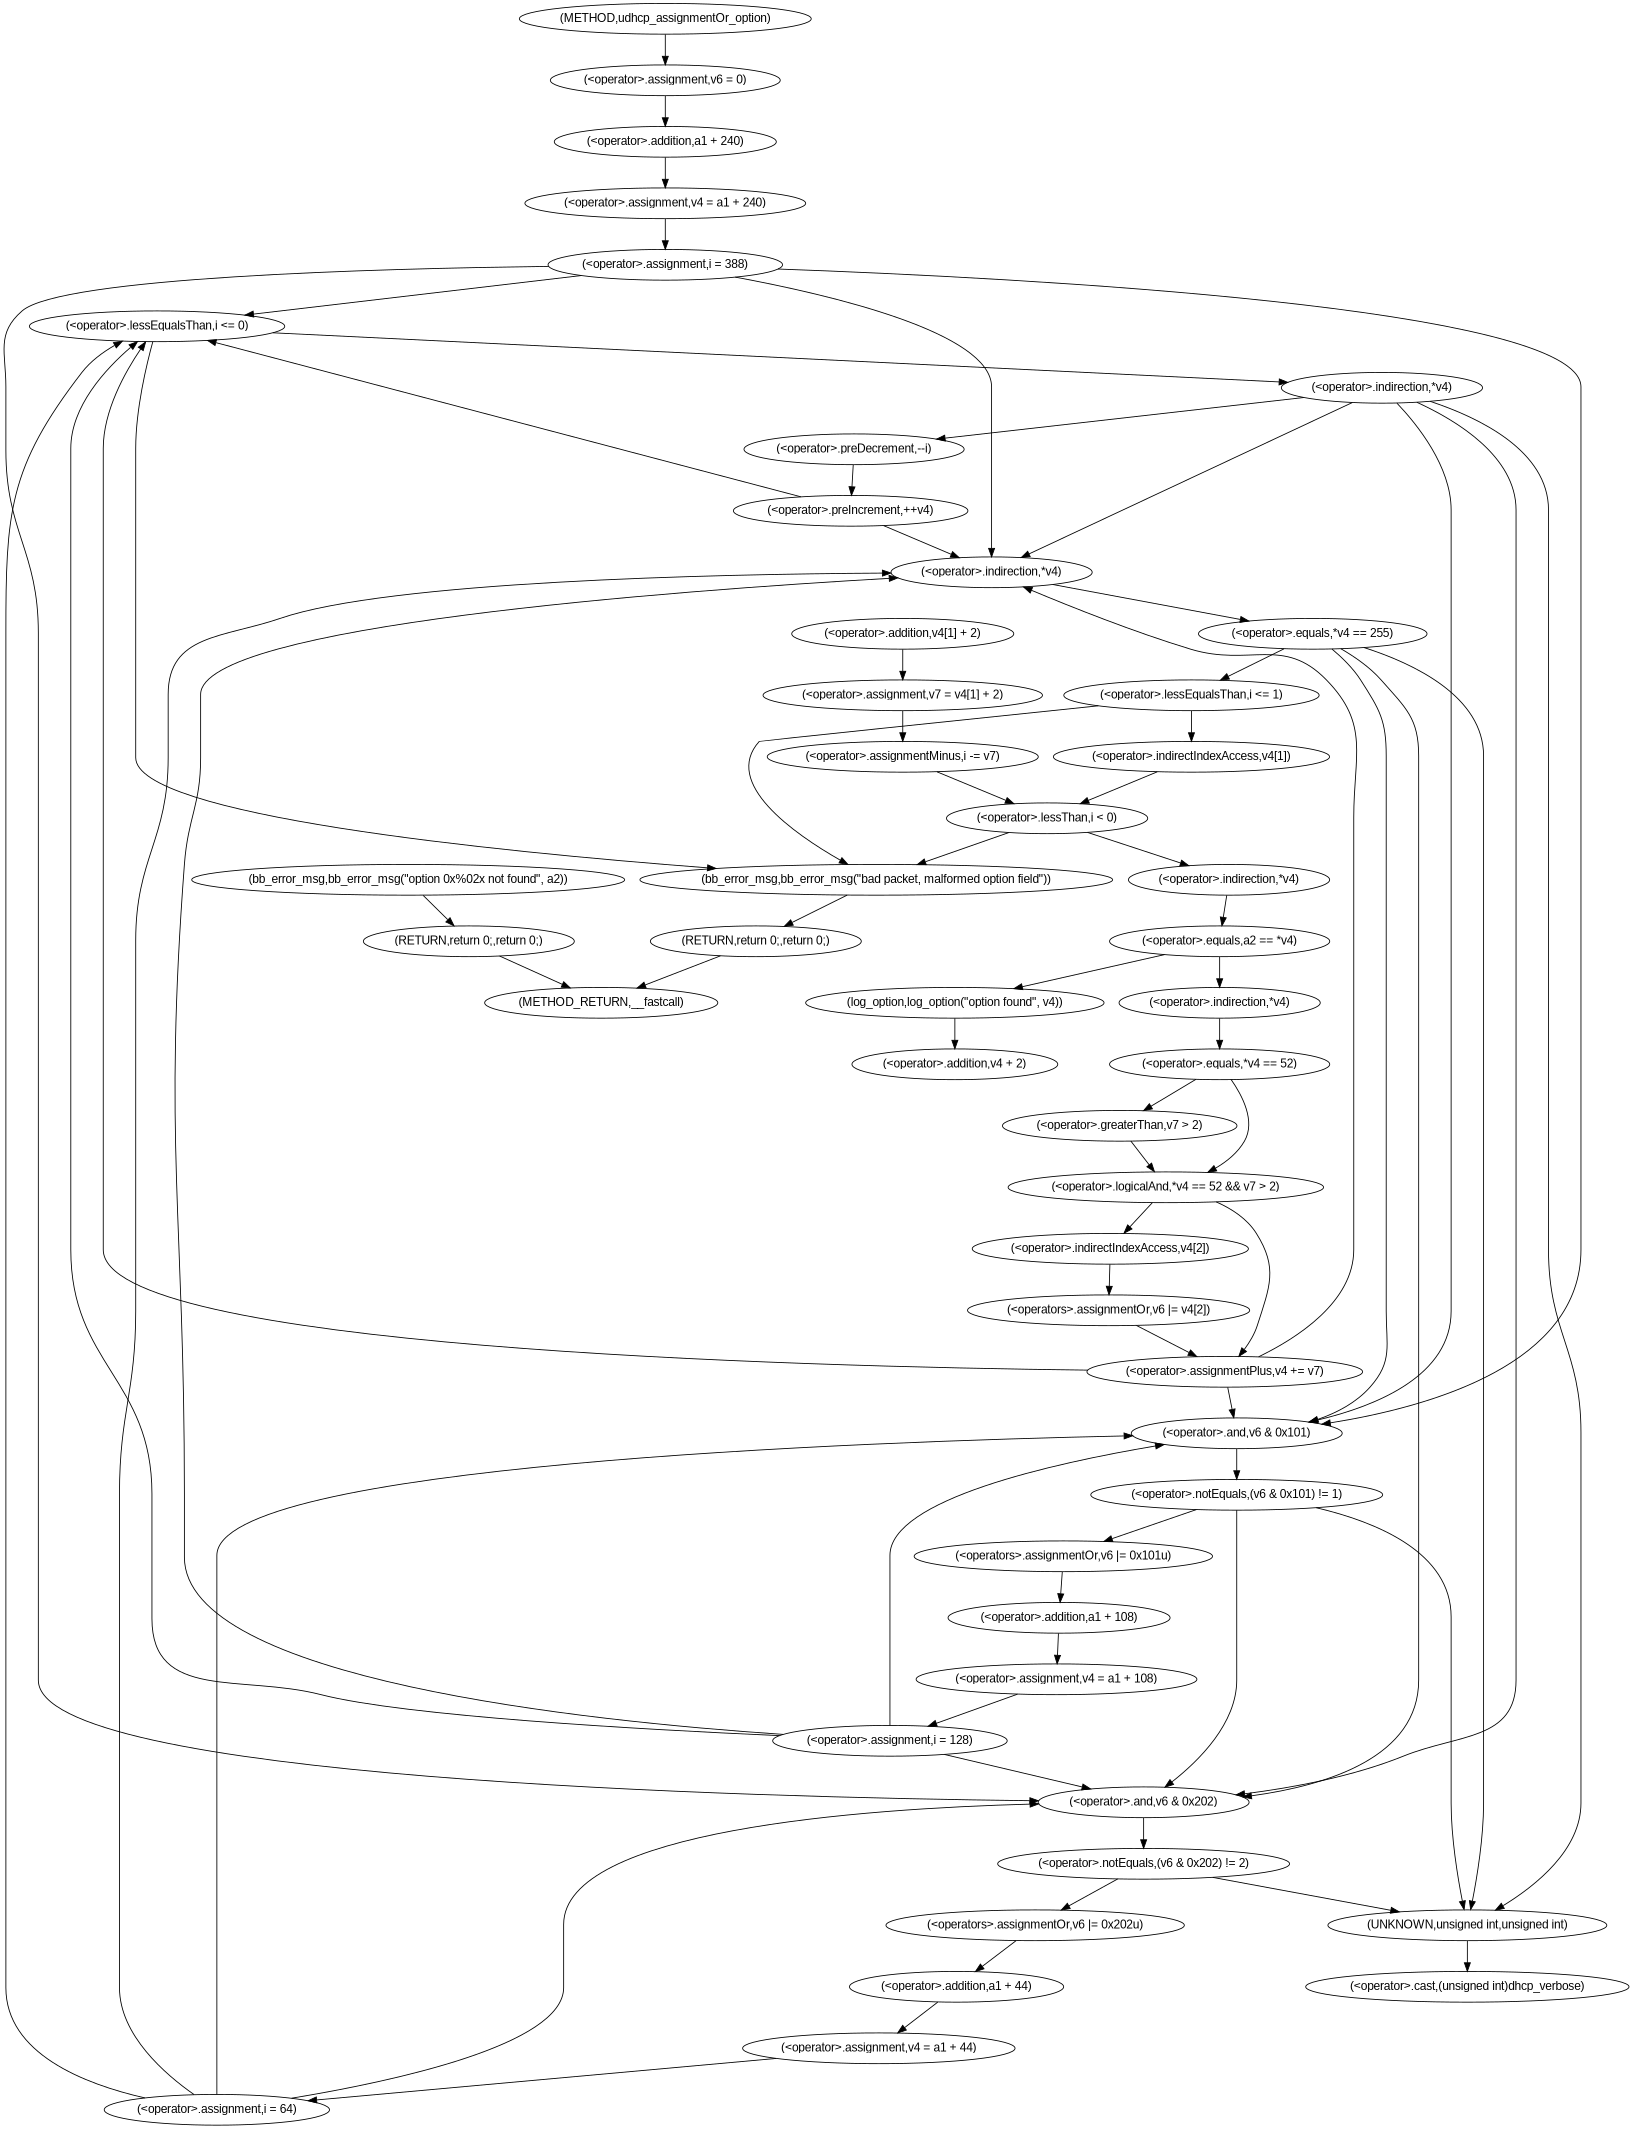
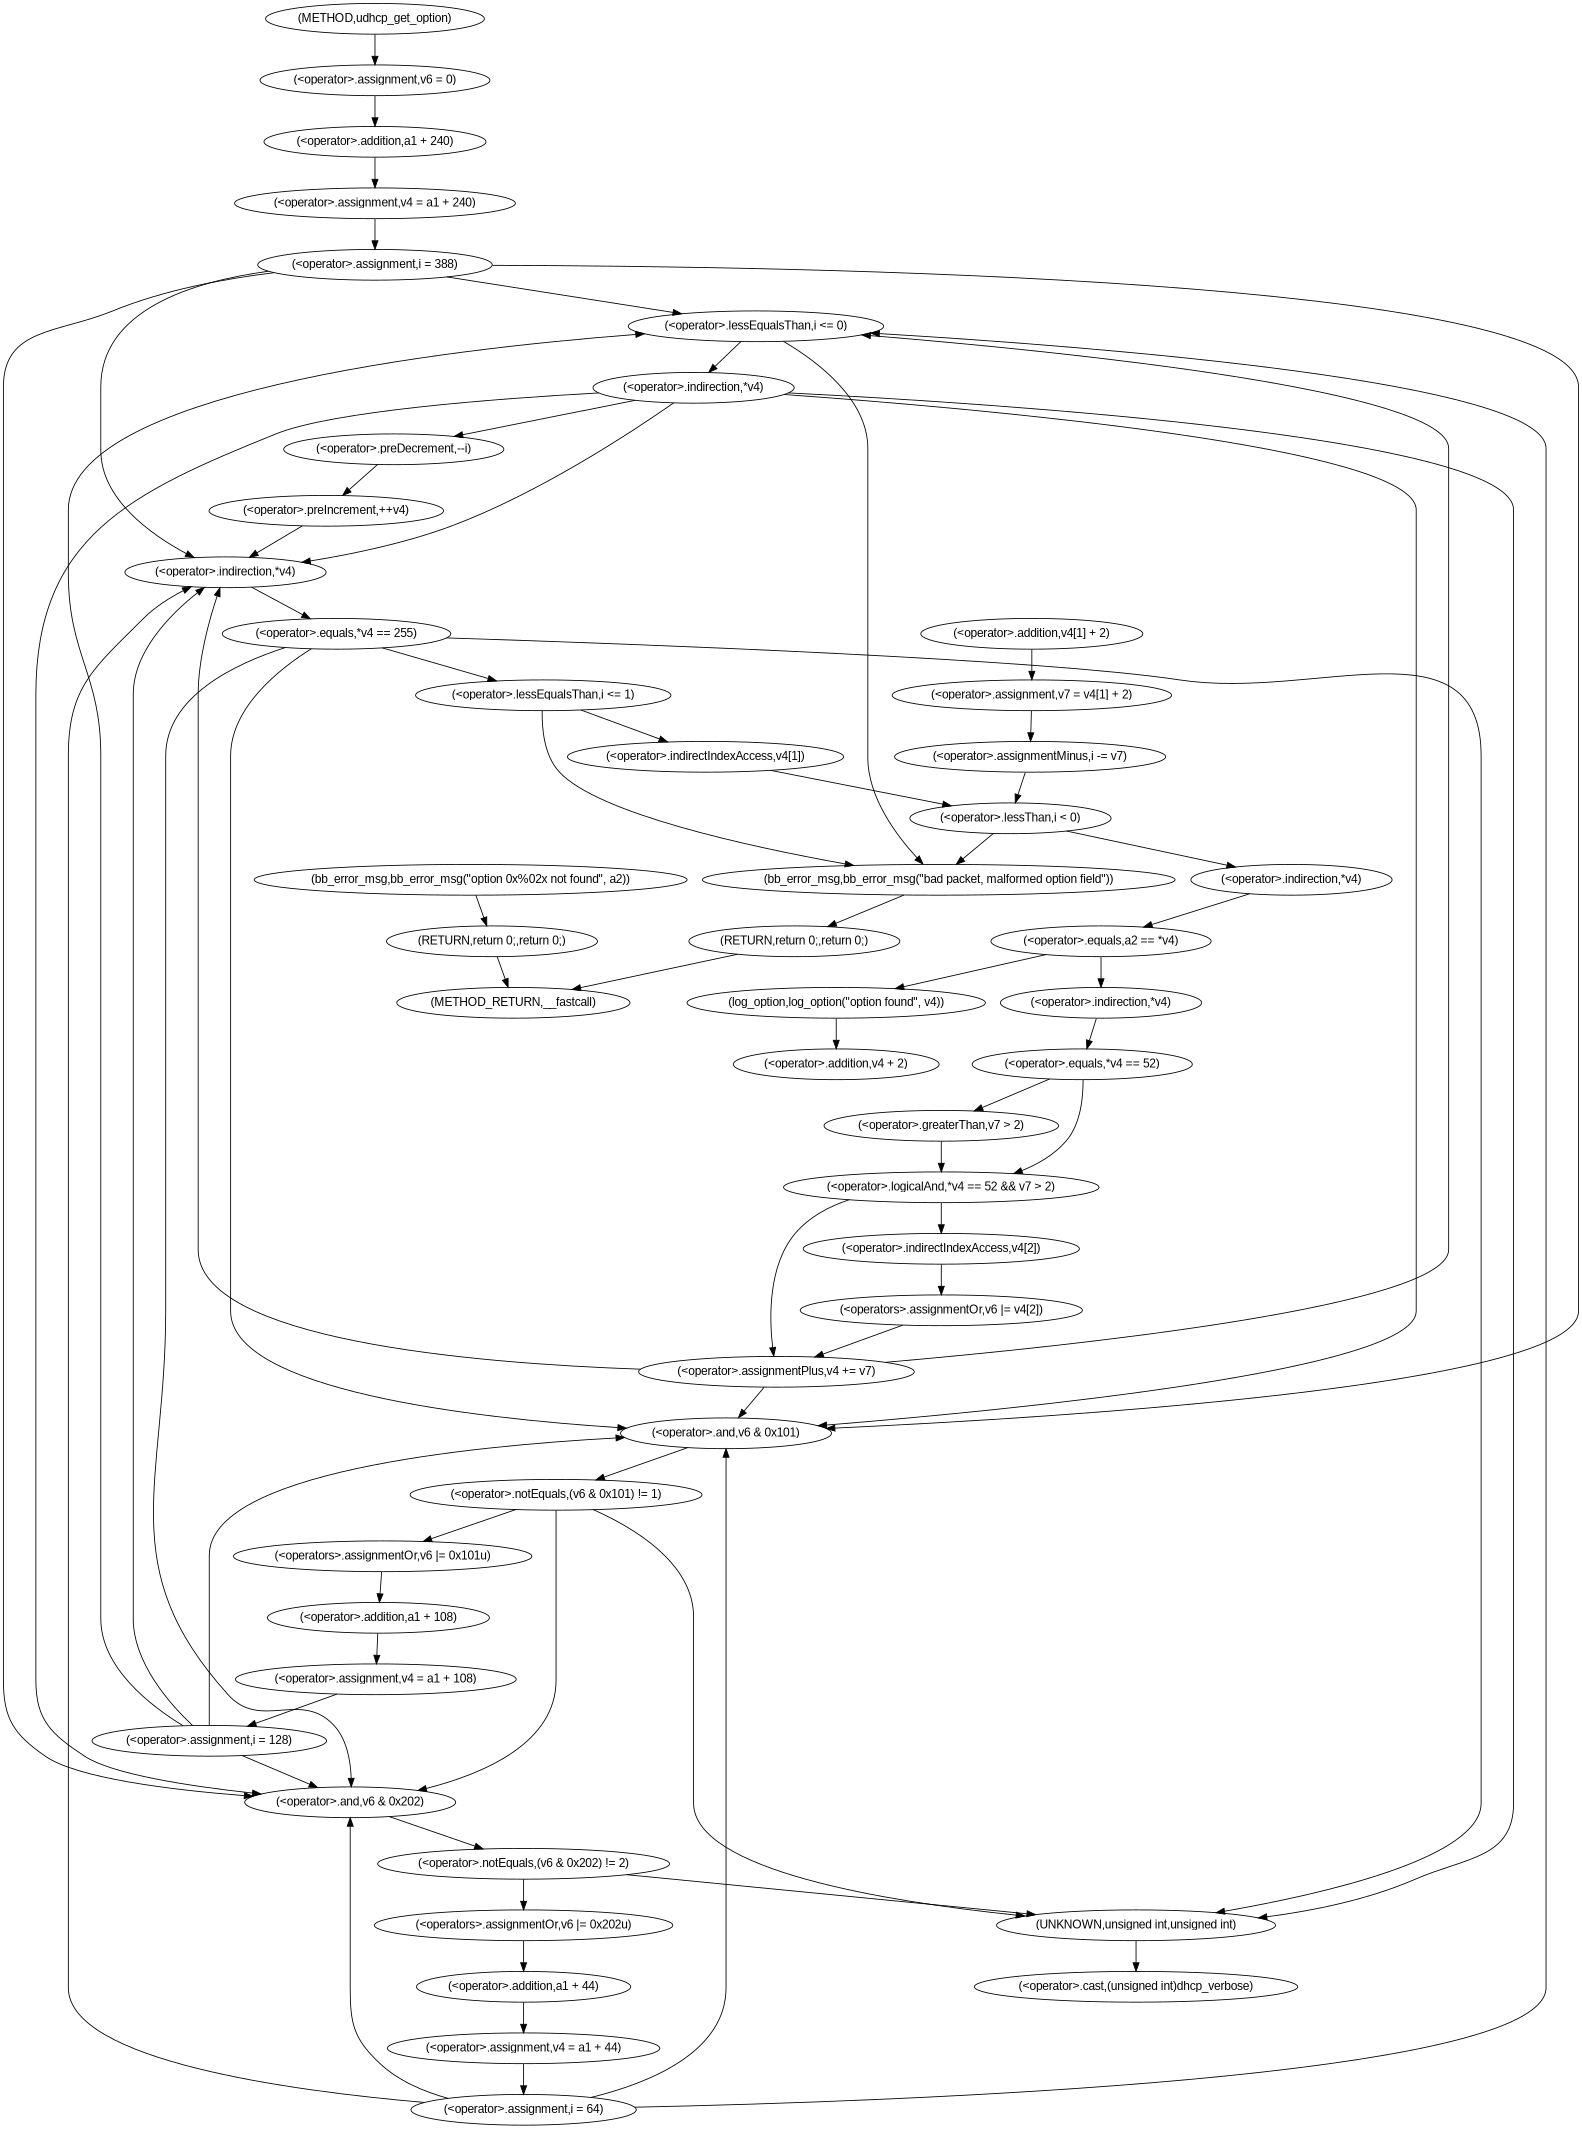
(665, 19) -> (375, 19)
(508, 420) -> none
